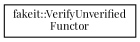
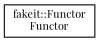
(70, 21) -> (50, 21)
